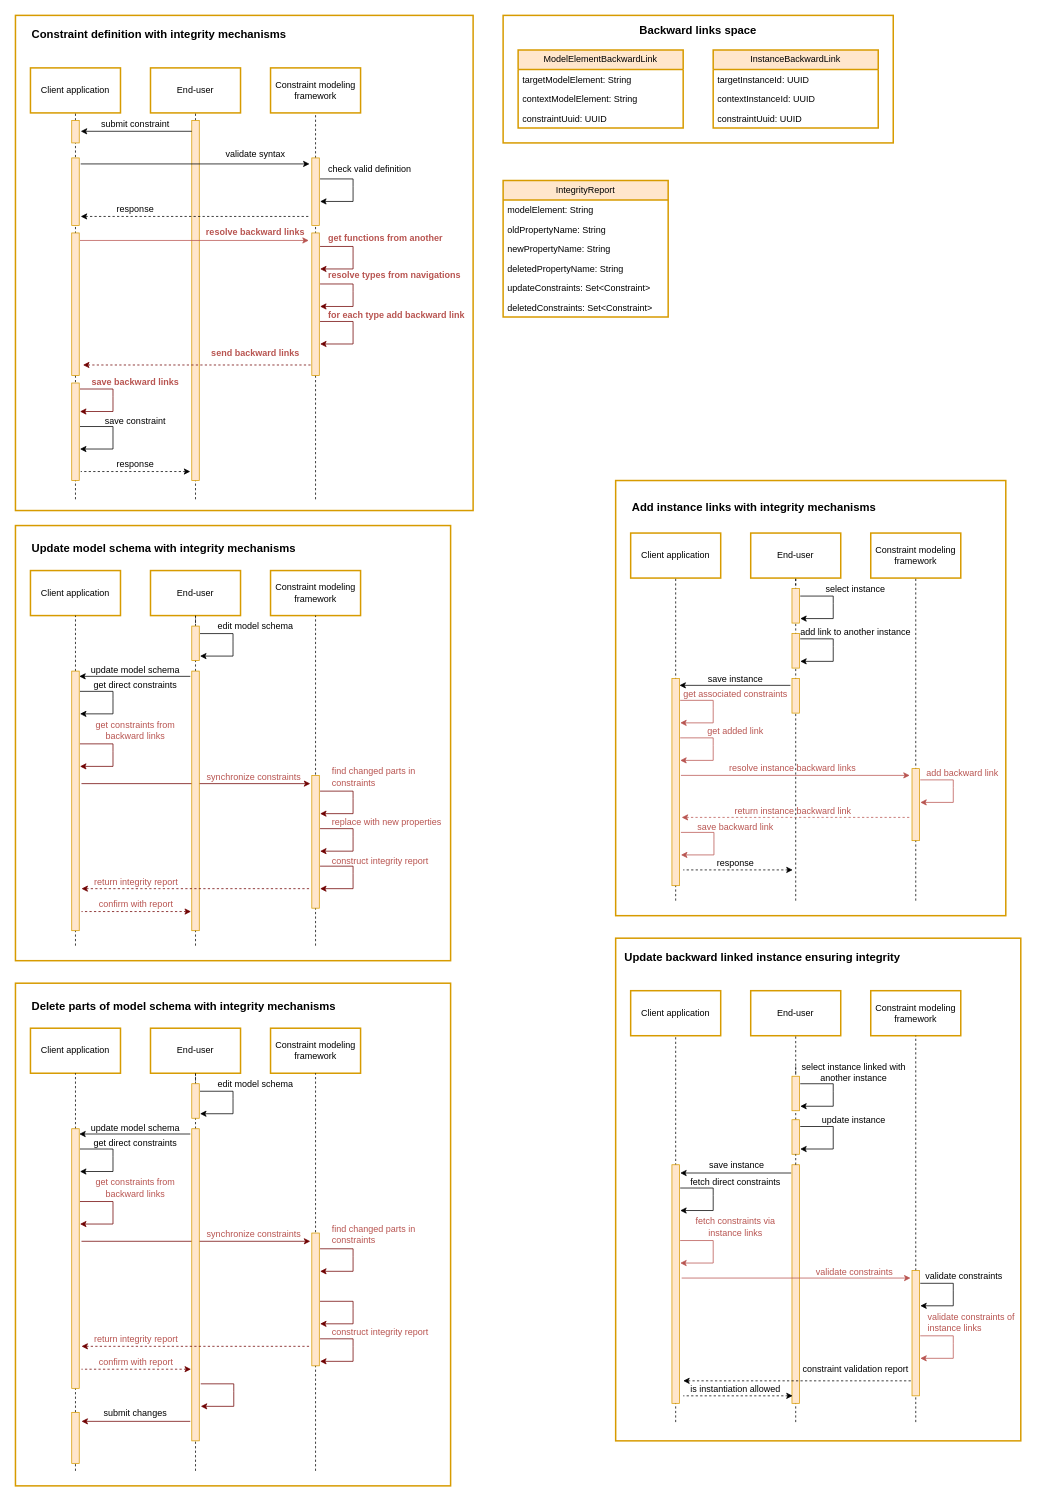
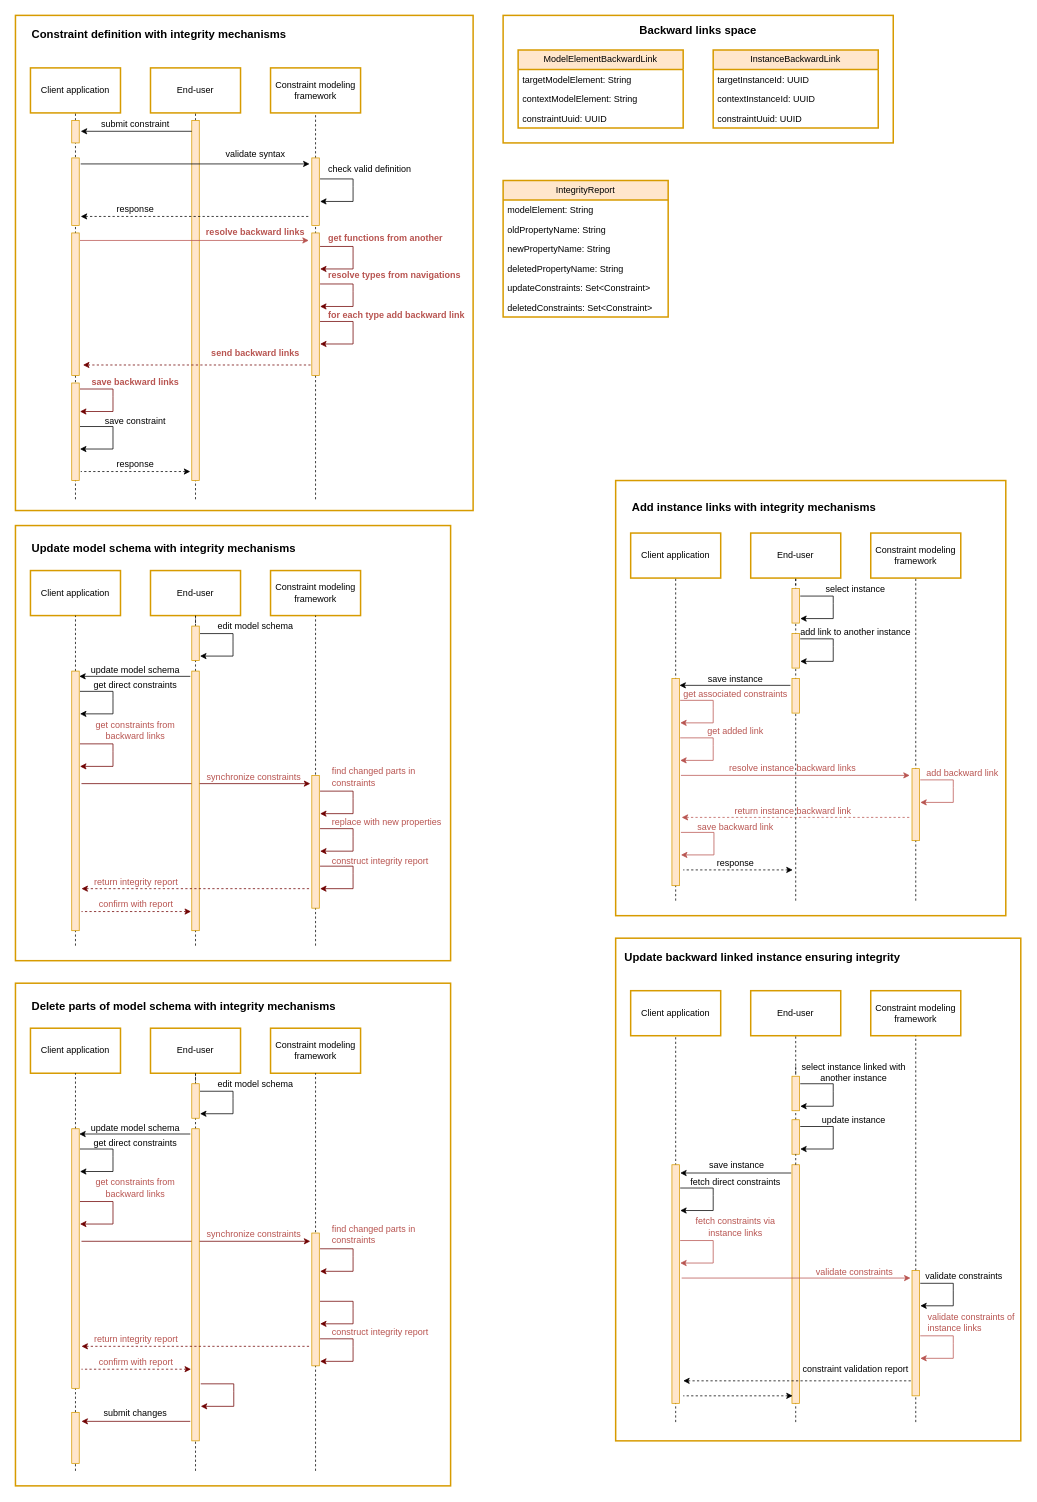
(735, 1389) -> none
